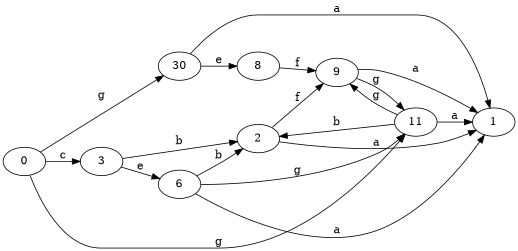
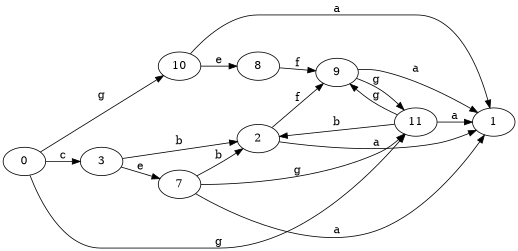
(180, 66) -> (180, 66)
(180, 184) -> (180, 184)
